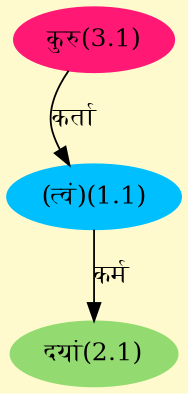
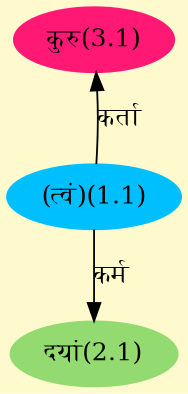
(51, 109) -> (98, 127)
